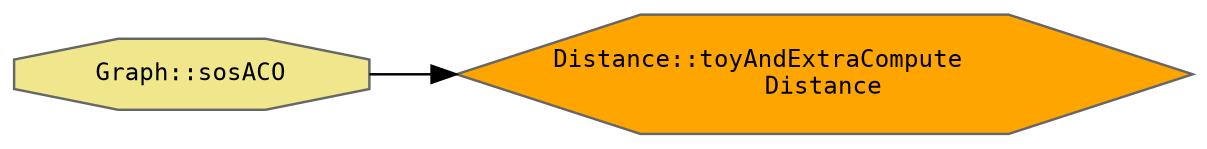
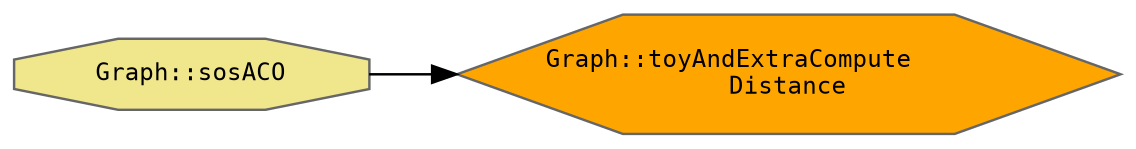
(825, 74) -> (789, 74)
